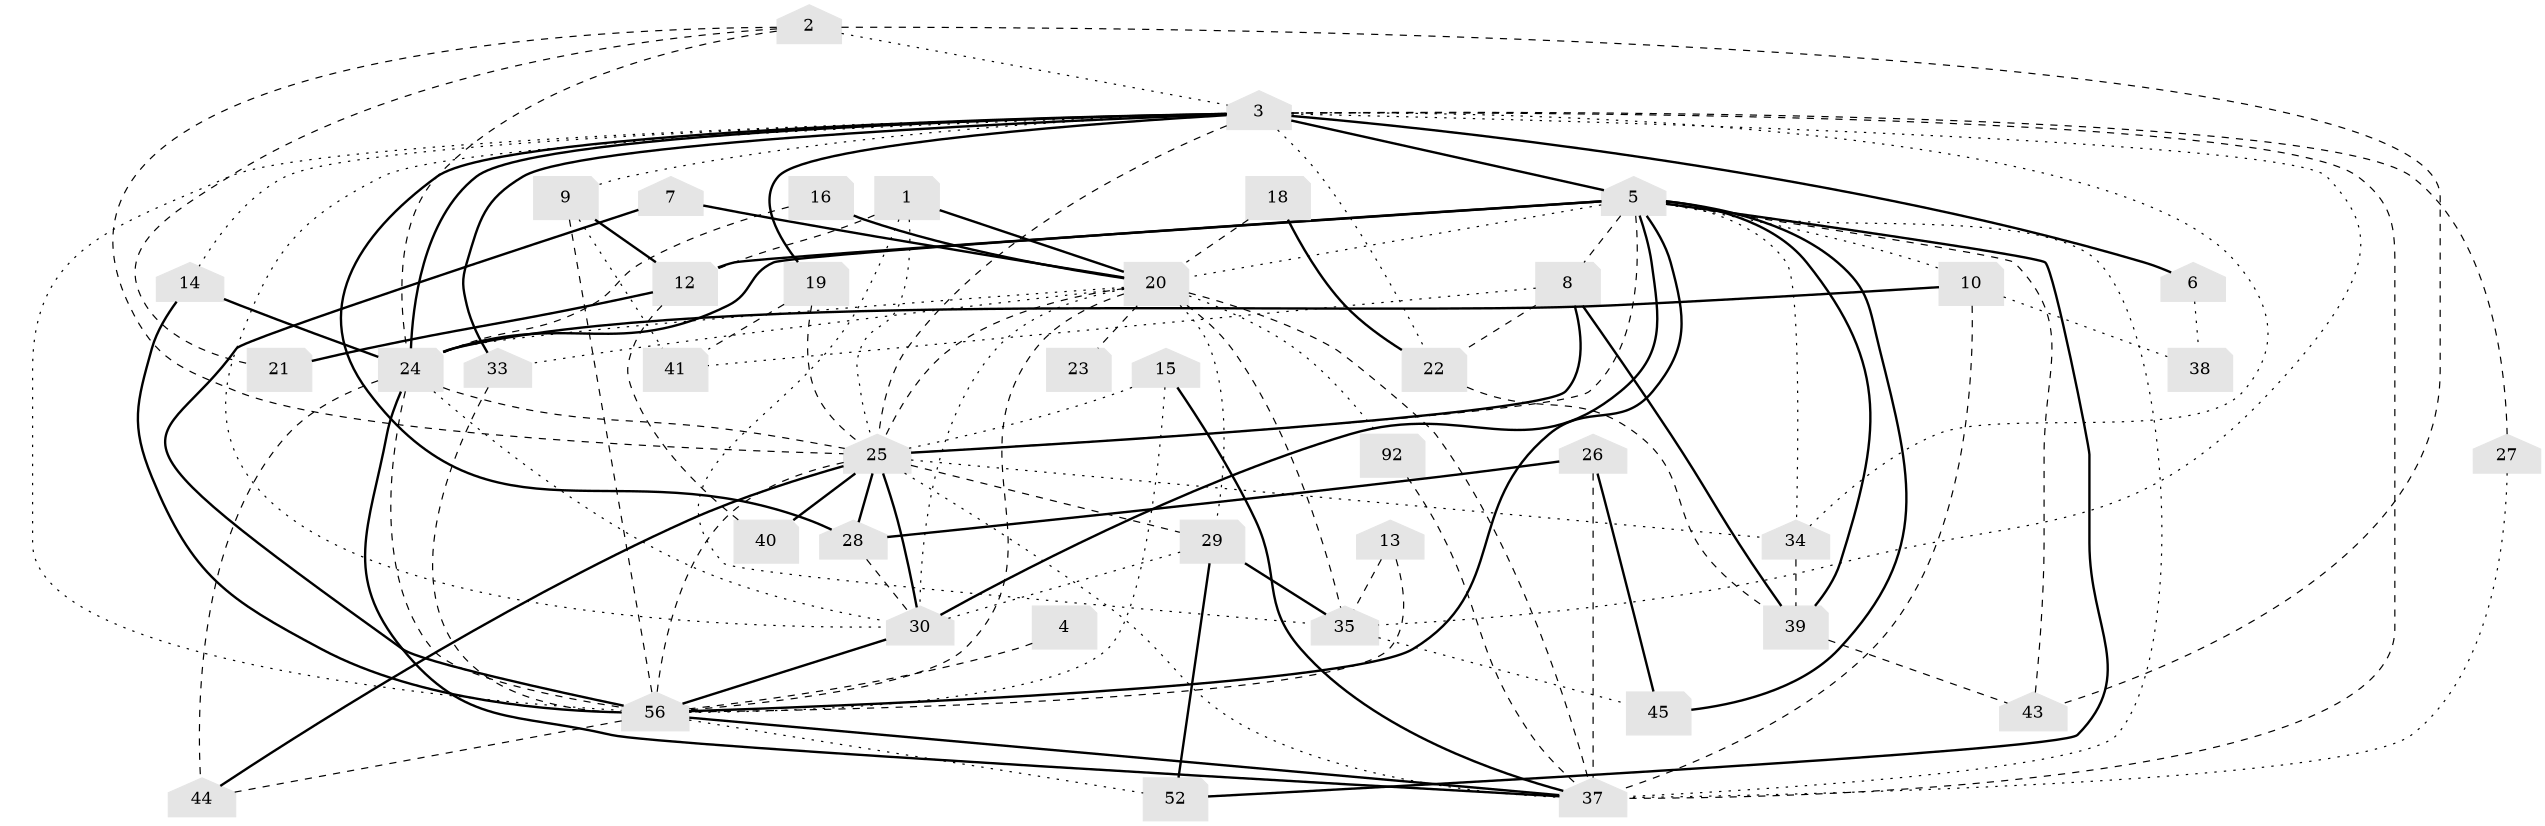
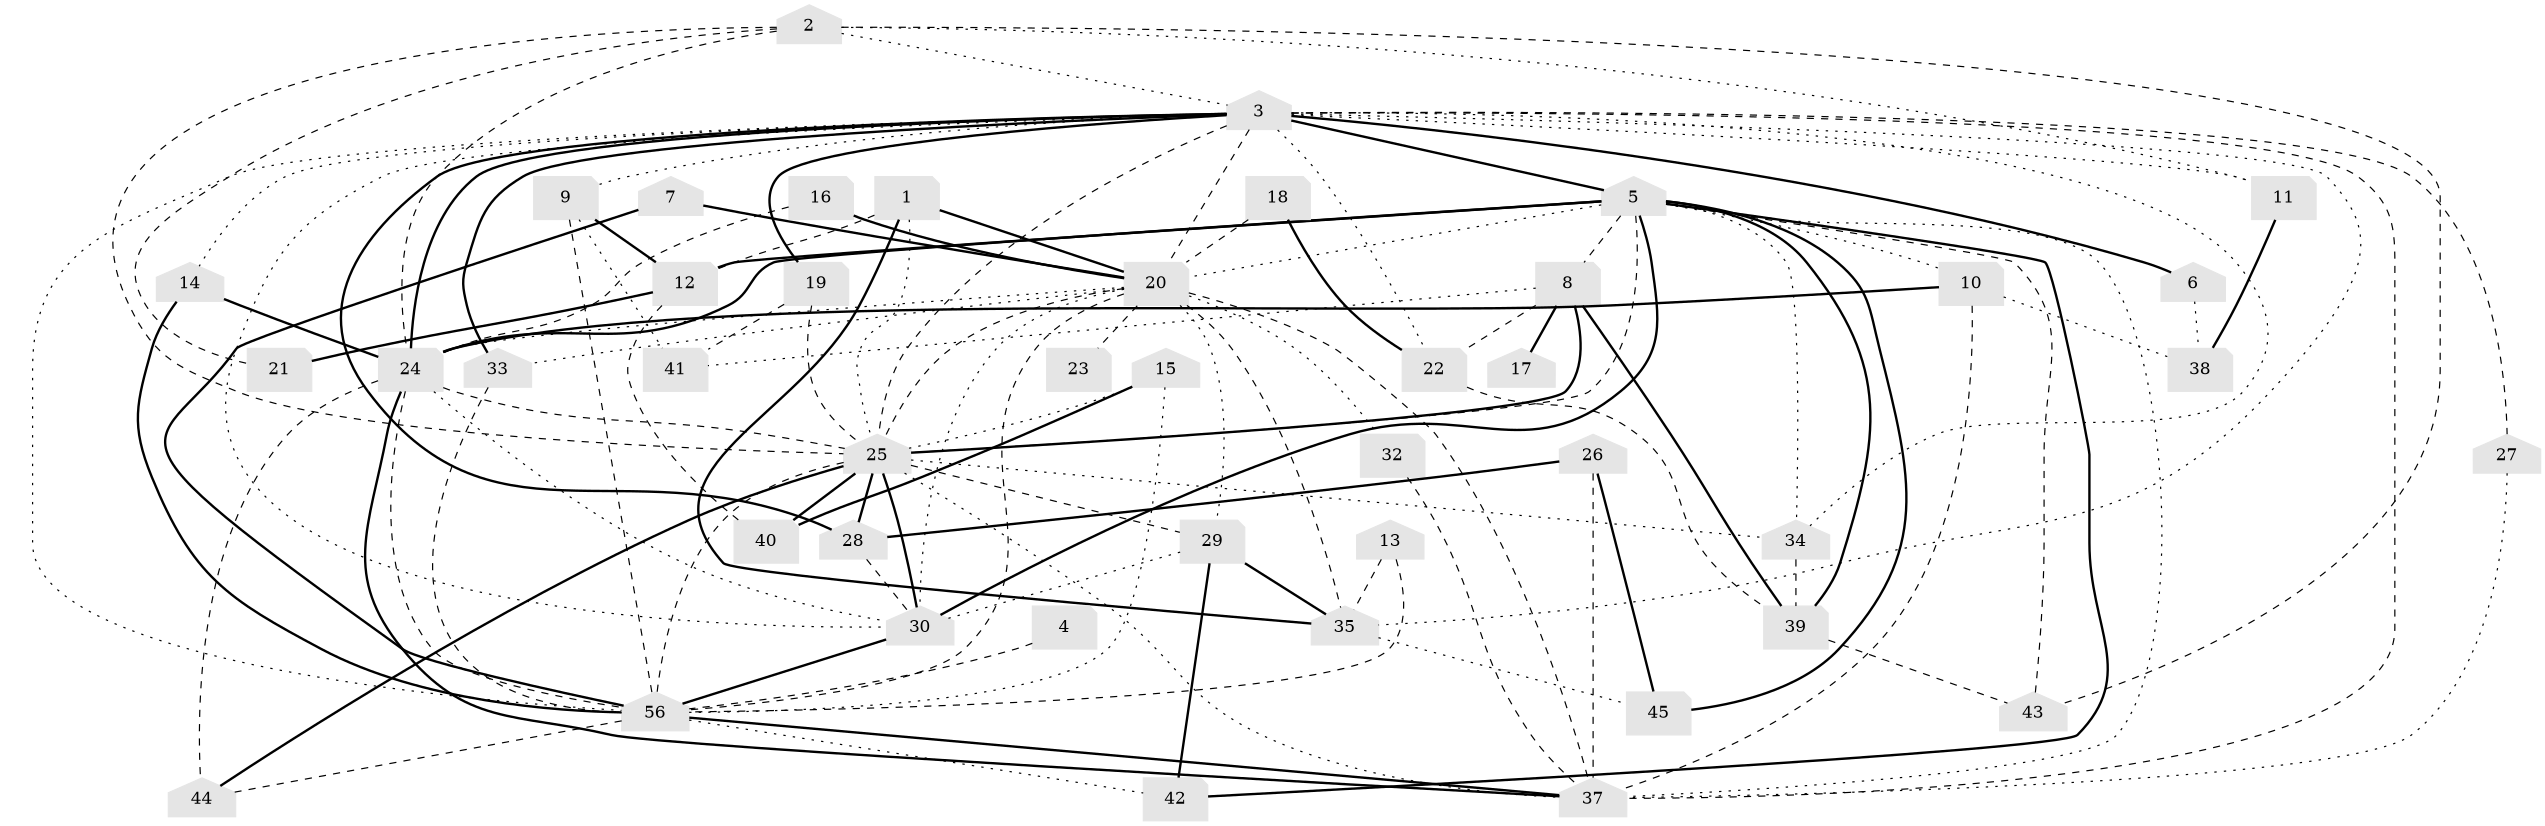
none -> (1209, 196)
none -> (2284, 198)
none -> (1522, 370)
(1393, 456) -> (1393, 456)
(809, 576) -> (809, 576)
(1304, 652) -> (1017, 438)
(1397, 654) -> none
(1176, 799) -> (1176, 799)
